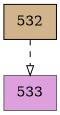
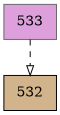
(30, 53) -> (30, 53)
